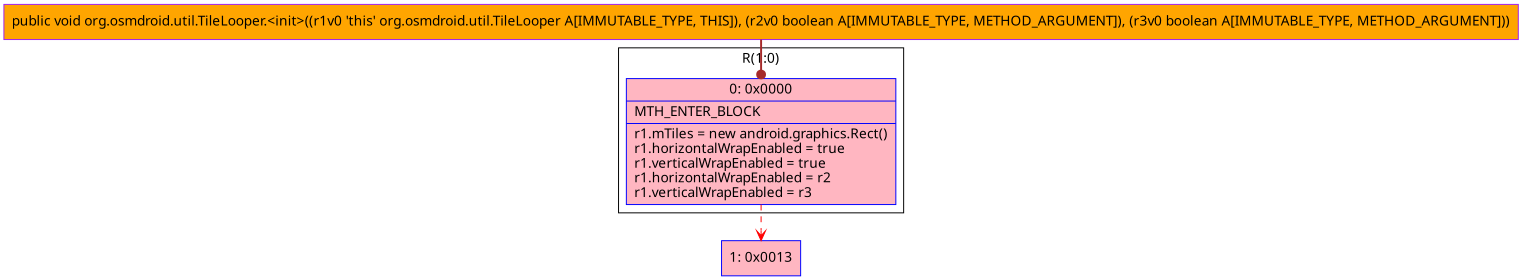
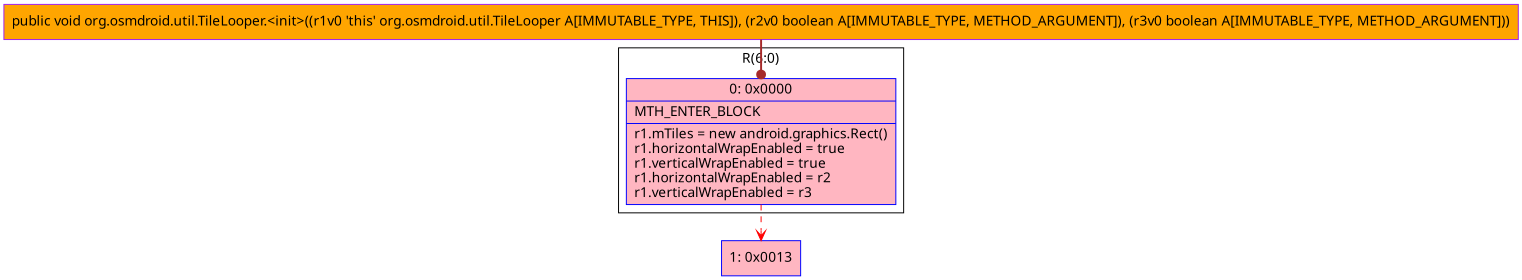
(761, 59) -> (761, 59)
